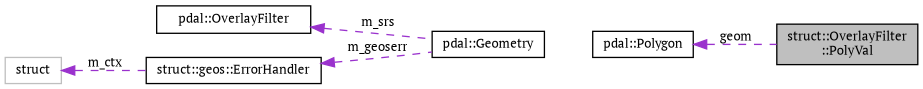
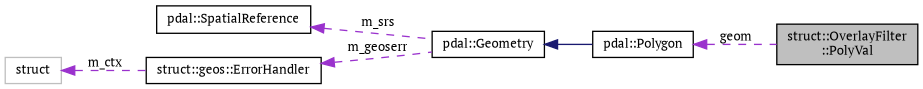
(234, 20) -> (234, 20)
none -> (575, 44)
